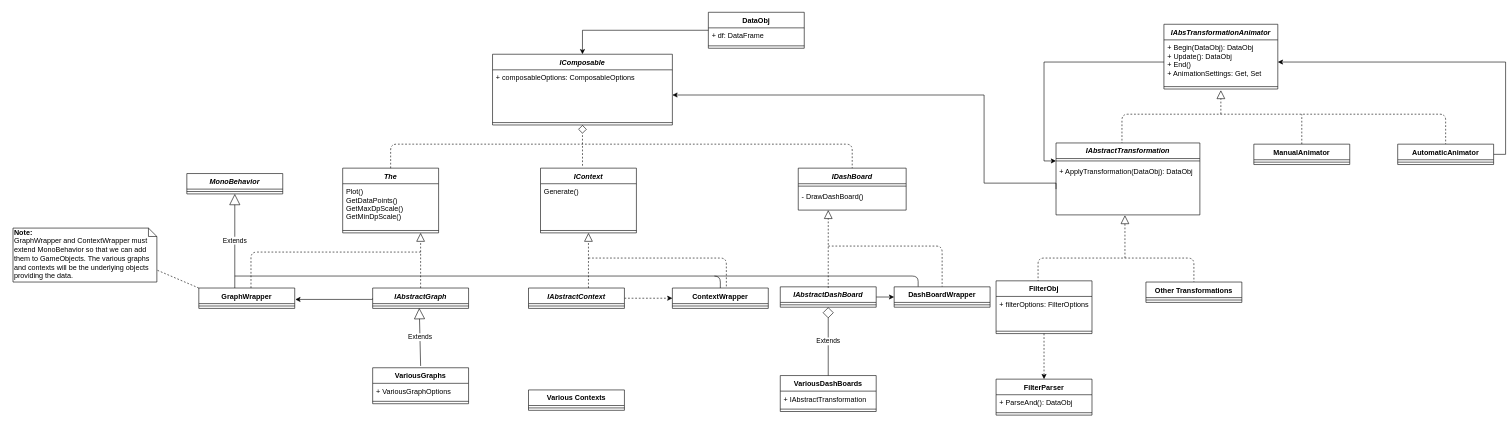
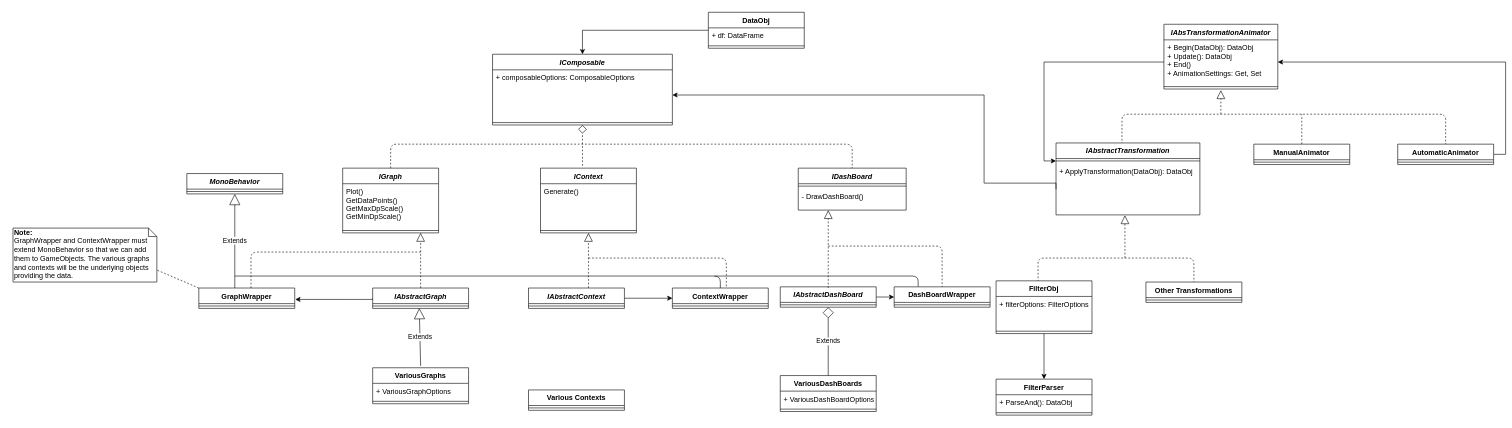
(390, 176) -> (390, 176)
(646, 299) -> (646, 299)
(1044, 354) -> (1044, 354)
(832, 400) -> (831, 400)
